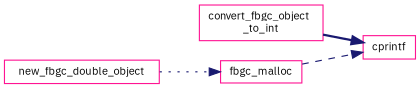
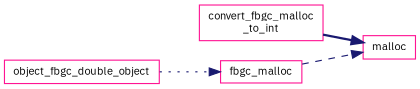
(261, 23) -> (261, 23)
(389, 47) -> (389, 47)
(82, 72) -> (82, 72)
